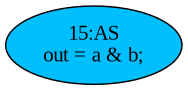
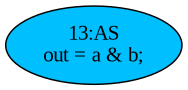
(94, 45) -> (94, 45)
